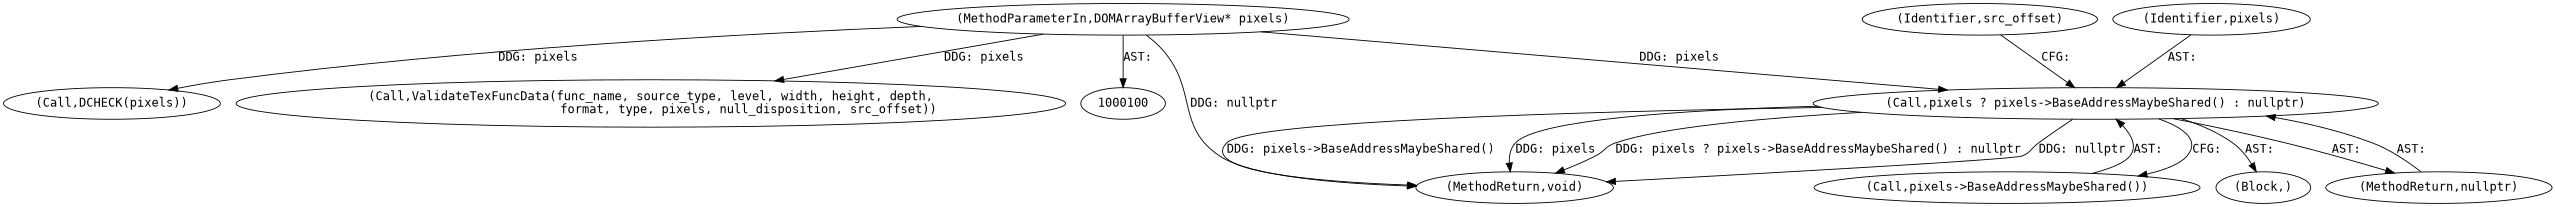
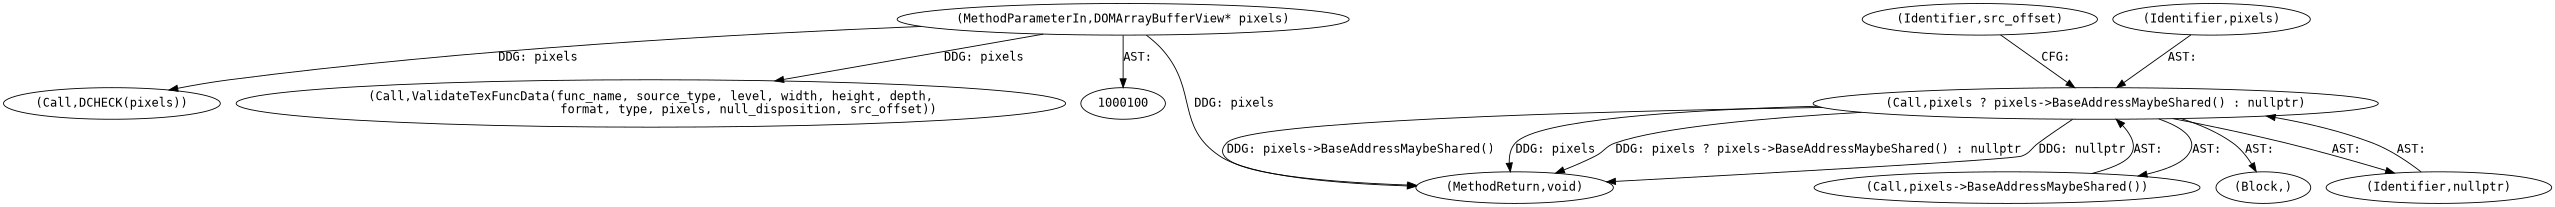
(1600, 61) -> none
(1234, 103) -> (1234, 103)
(2211, 149) -> (2211, 149)
(2439, 188) -> (2439, 188)
